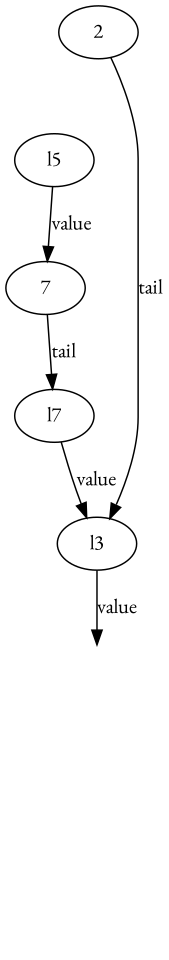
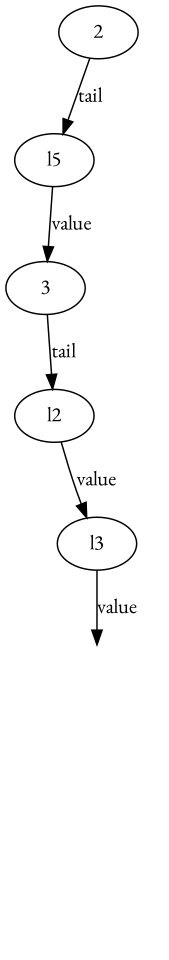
(138, 281) -> (79, 89)
(46, 288) -> (46, 288)
(54, 416) -> (54, 416)
